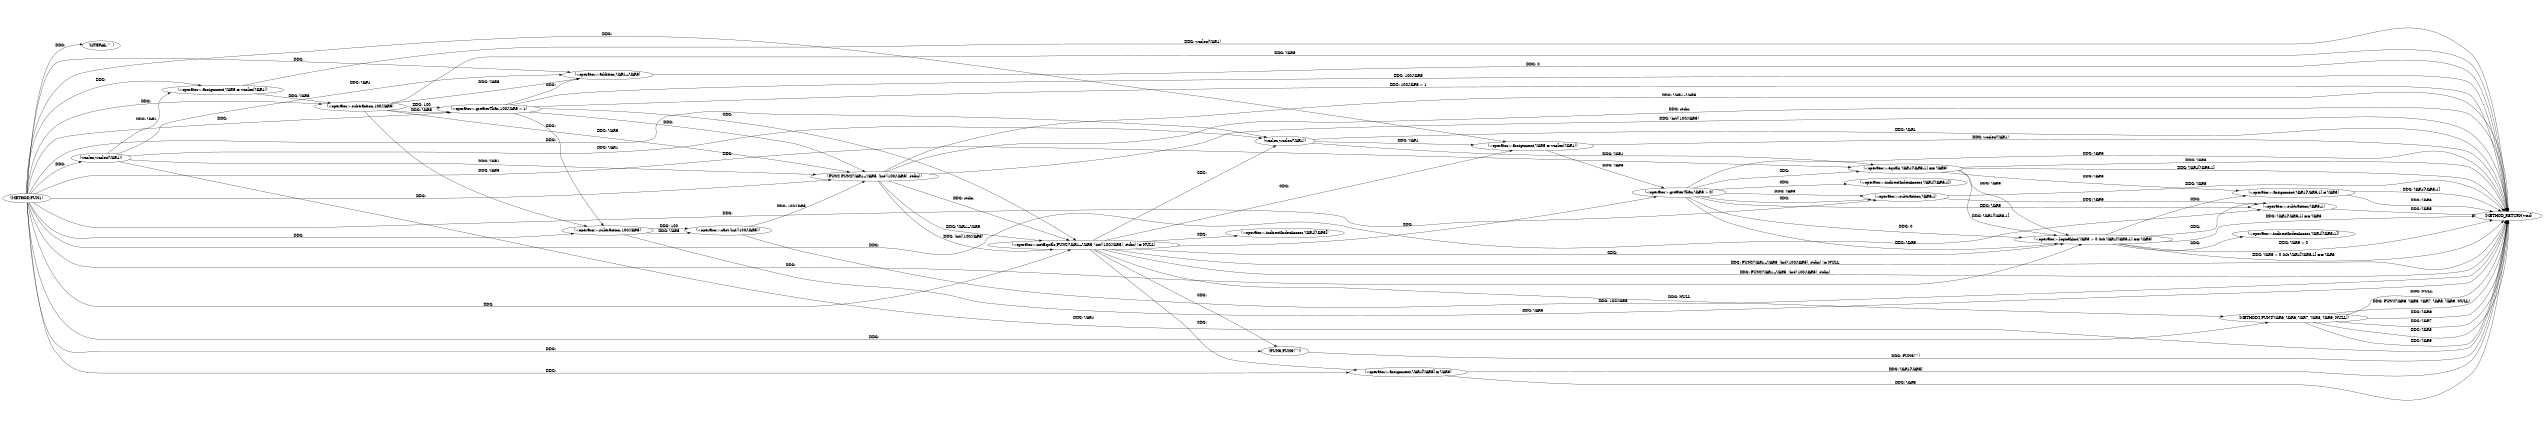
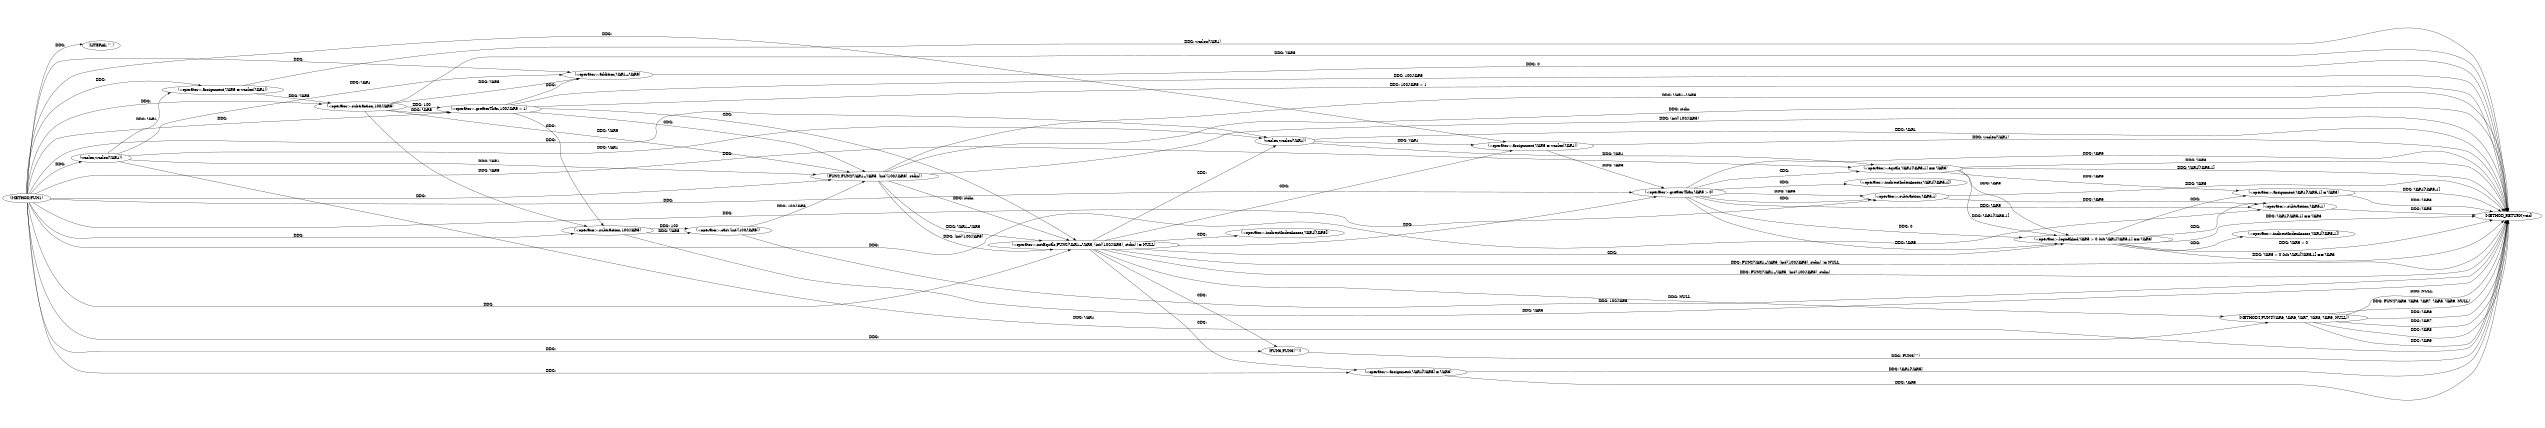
(551, 85) -> (551, 85)
(669, 123) -> (669, 123)
(1040, 273) -> (840, 199)
